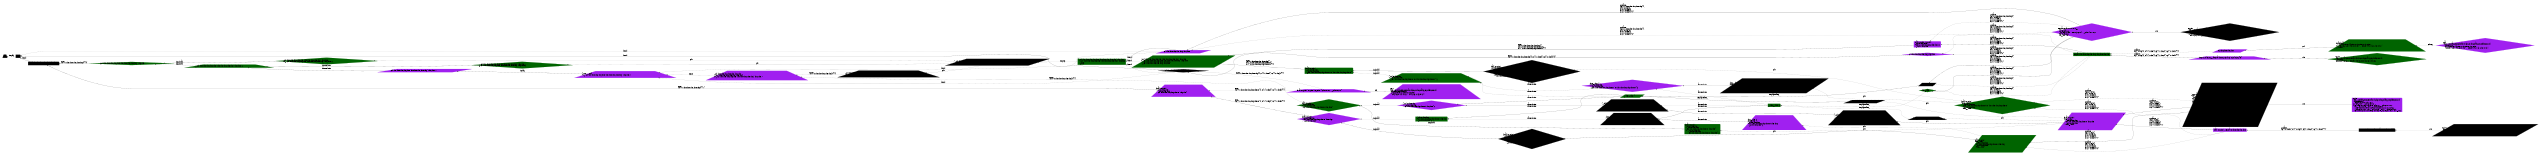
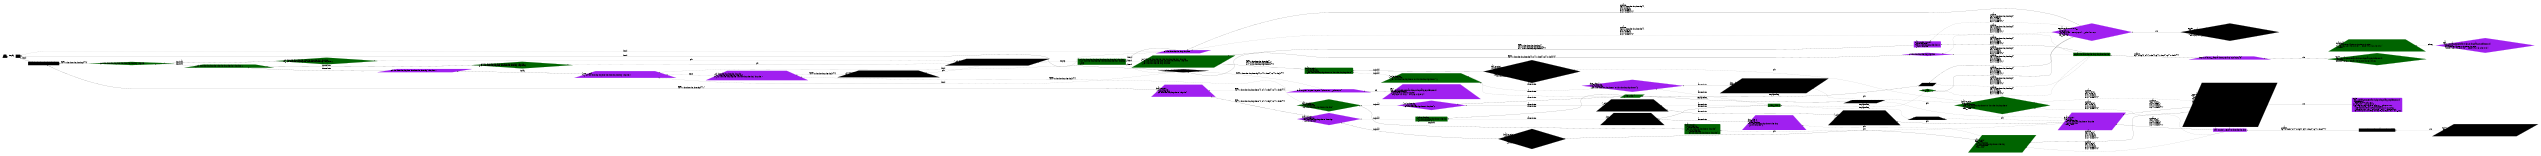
(2230, 51) -> none
